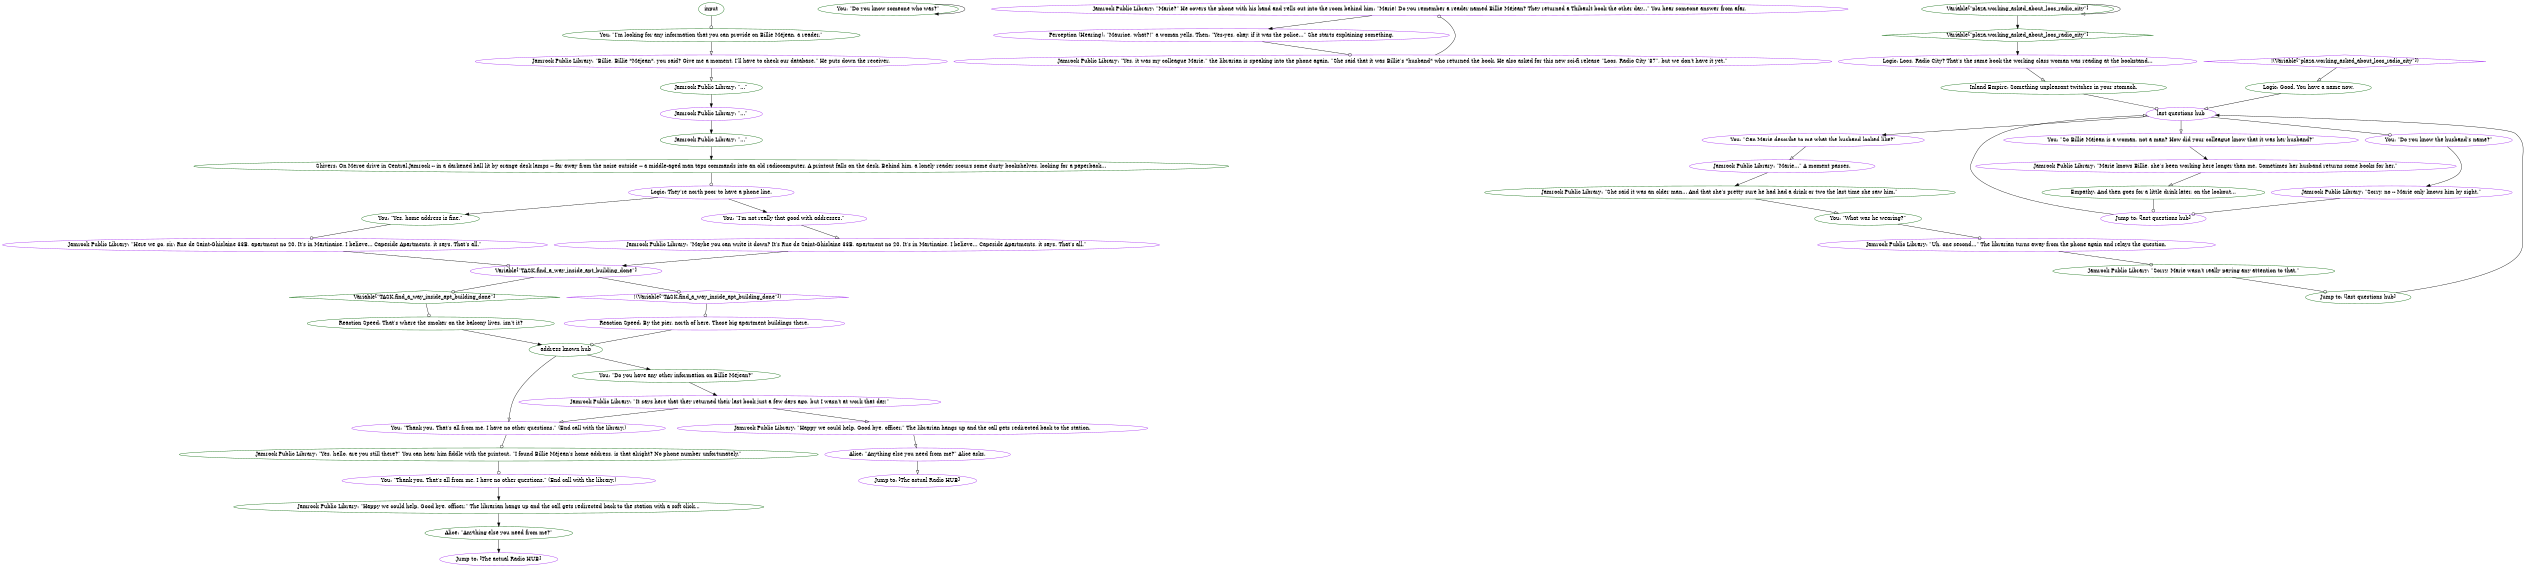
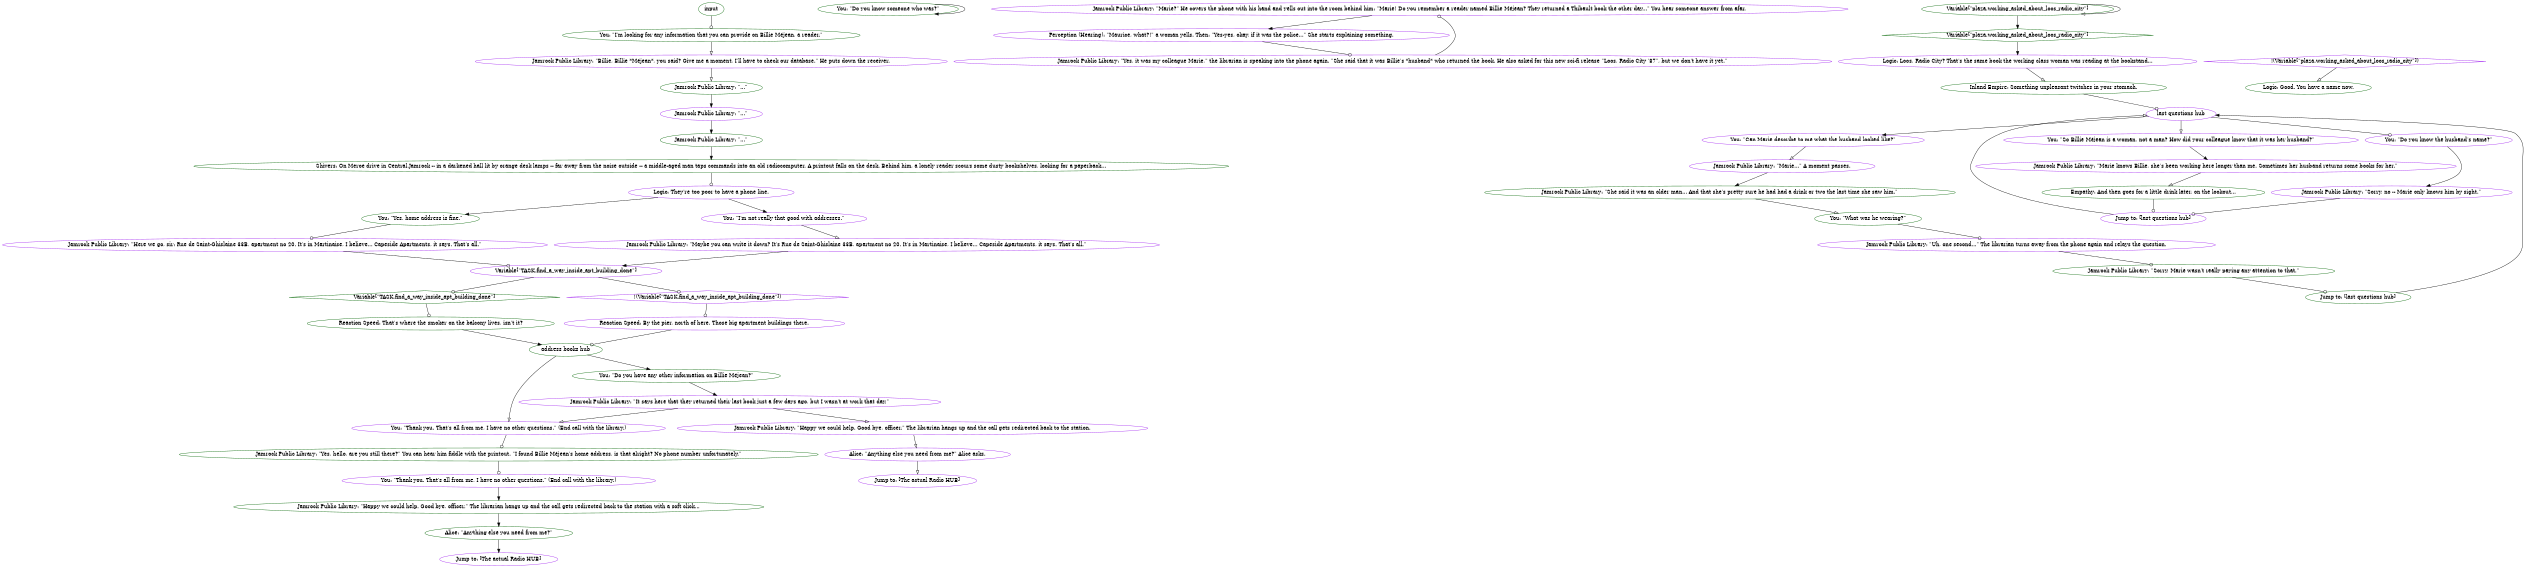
(2244, 101) -> none
(711, 192) -> (711, 192)
(566, 350) -> (566, 350)
